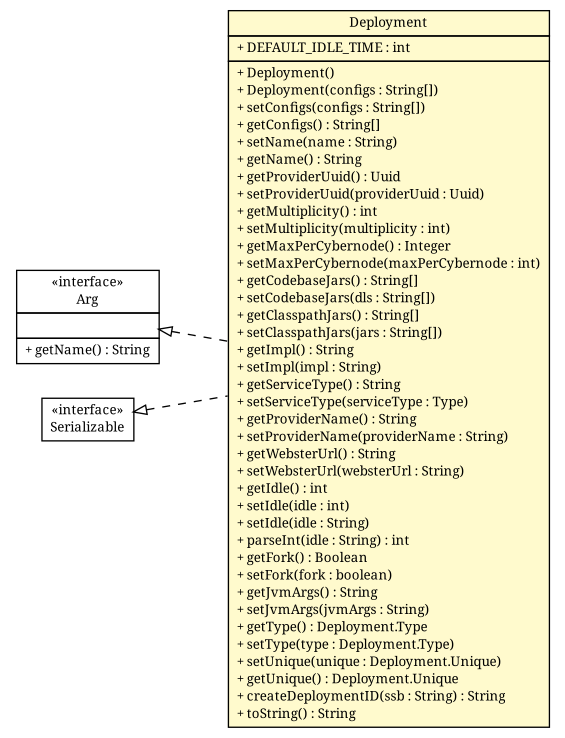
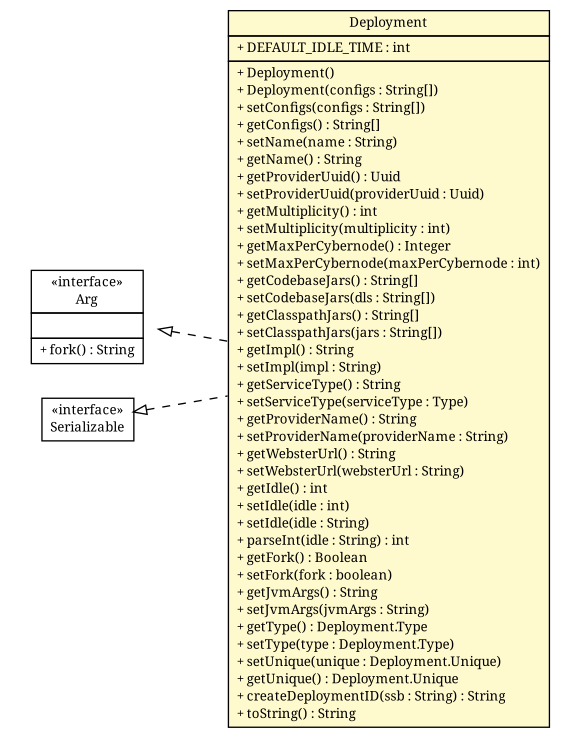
(88, 350) -> (87, 350)
